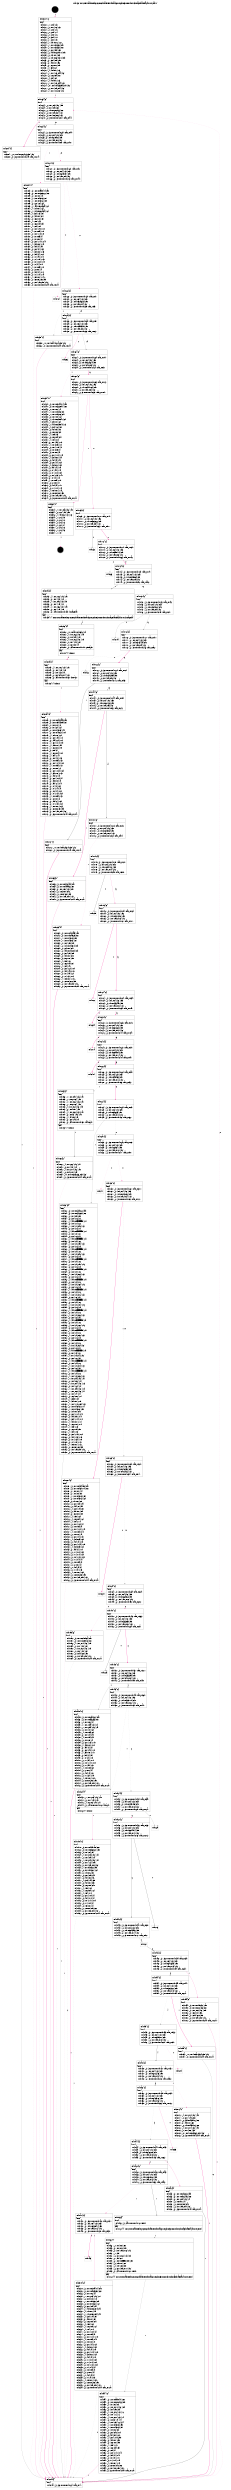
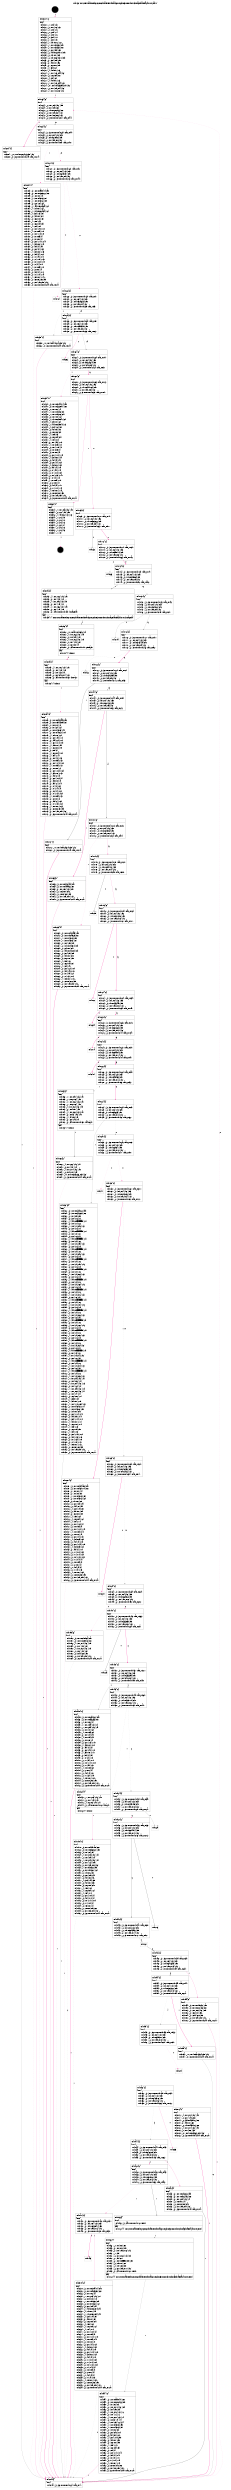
none -> (107, 846)
(155, 2071) -> none
